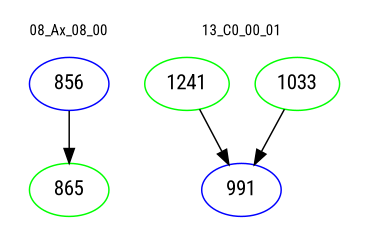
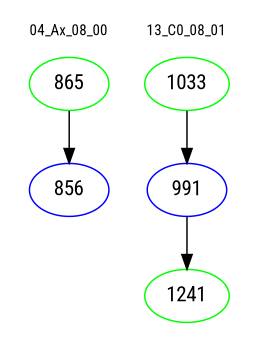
(69, 32) -> (69, 32)
(242, 32) -> (187, 32)
(69, 130) -> (69, 130)
(211, 130) -> (187, 236)
